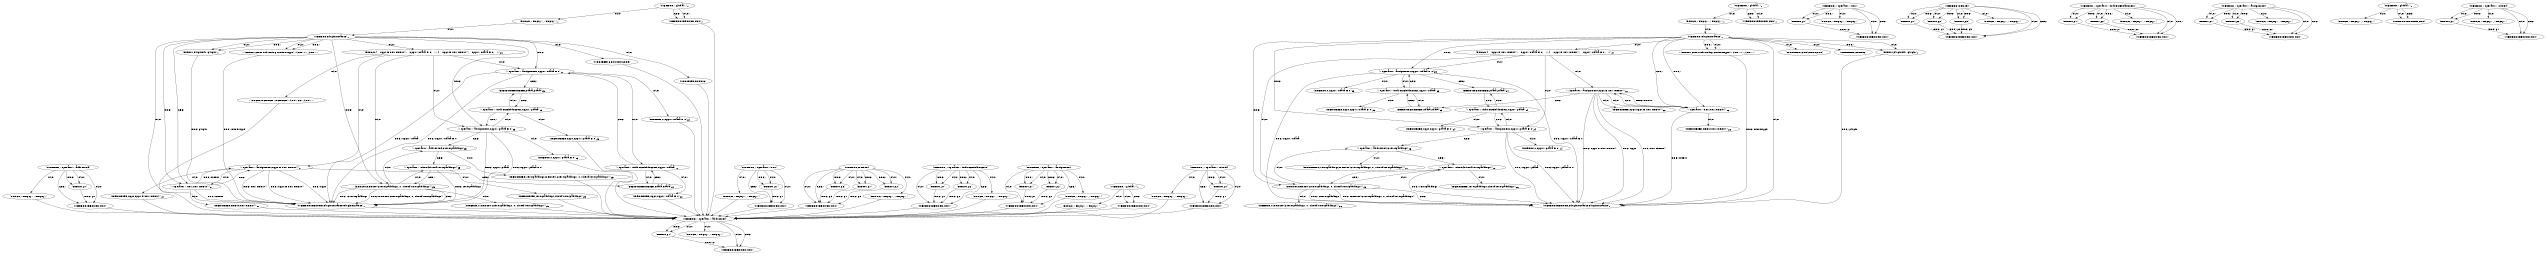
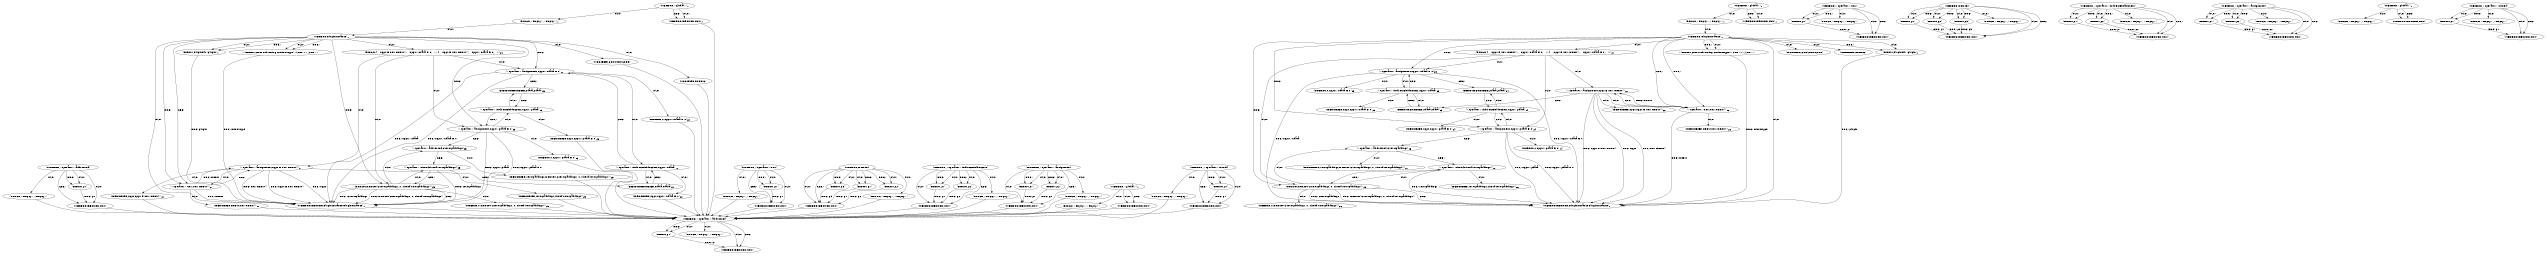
(281, 100) -> none
